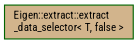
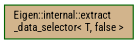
(69, 22) -> (69, 22)
